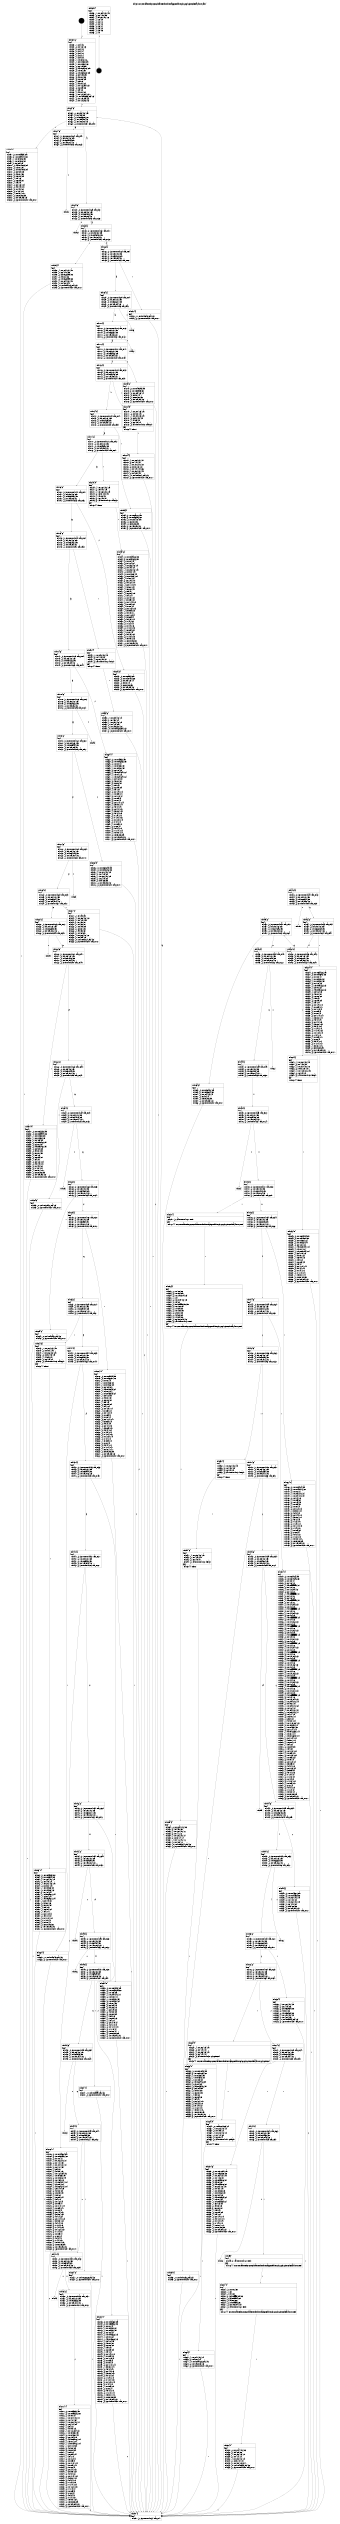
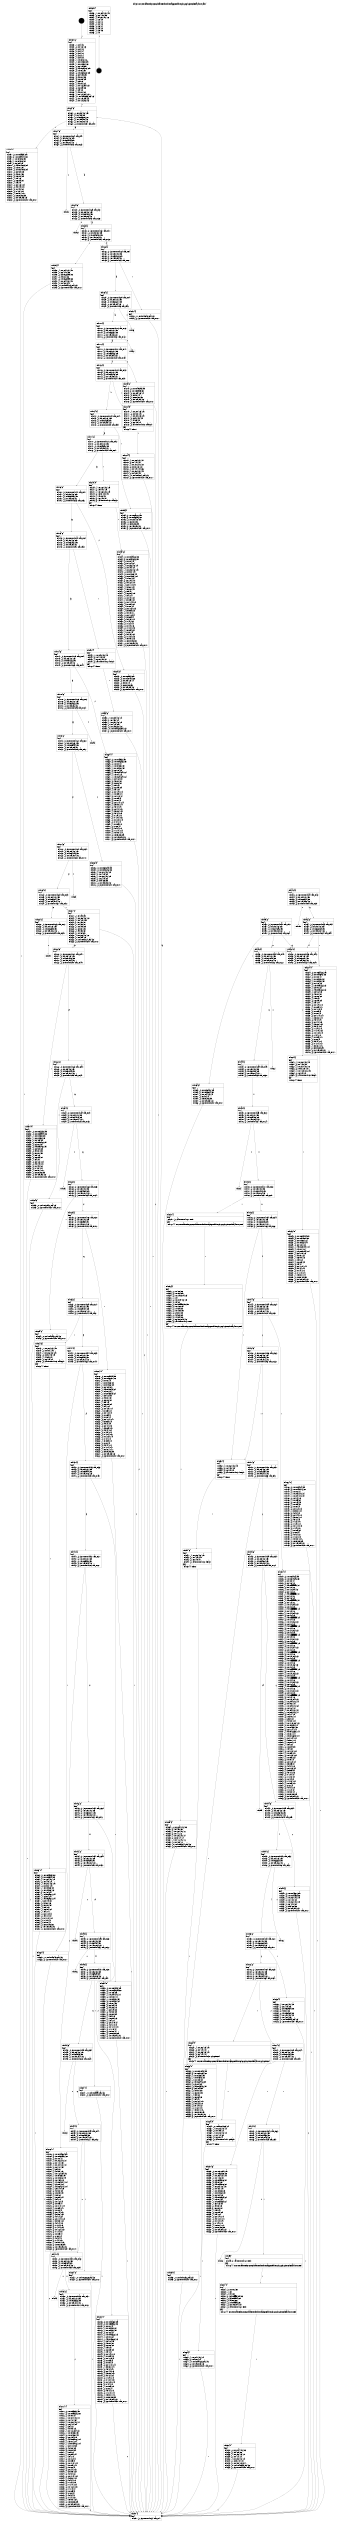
(87, 164) -> (77, 175)
(59, 941) -> (74, 945)
(289, 942) -> (287, 941)
(284, 1353) -> (242, 1343)
